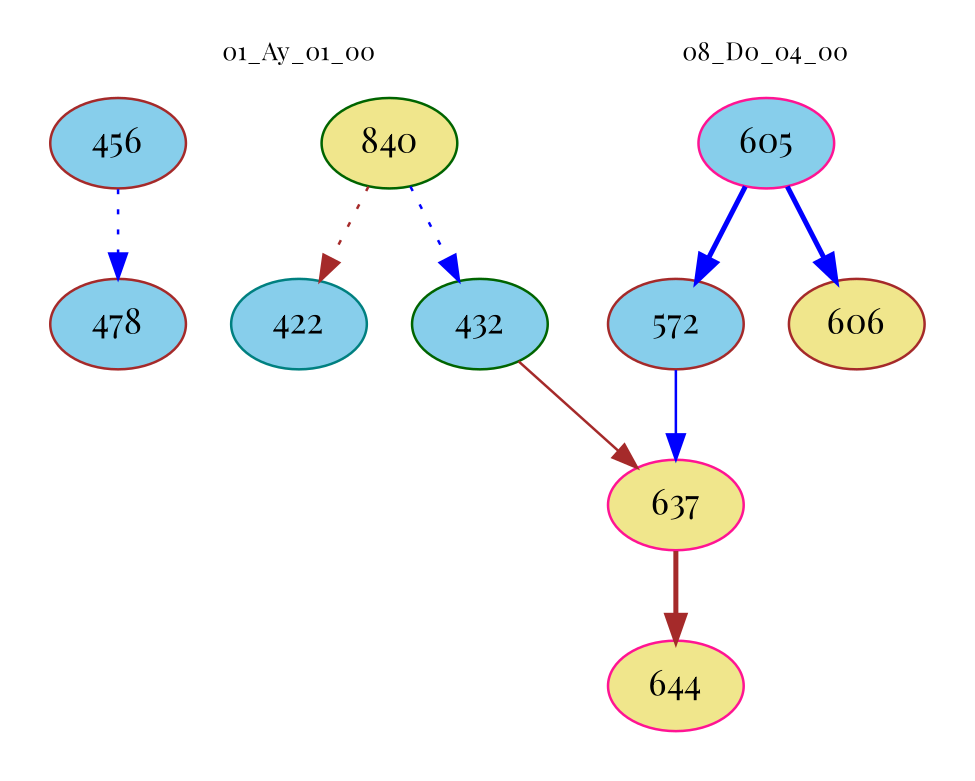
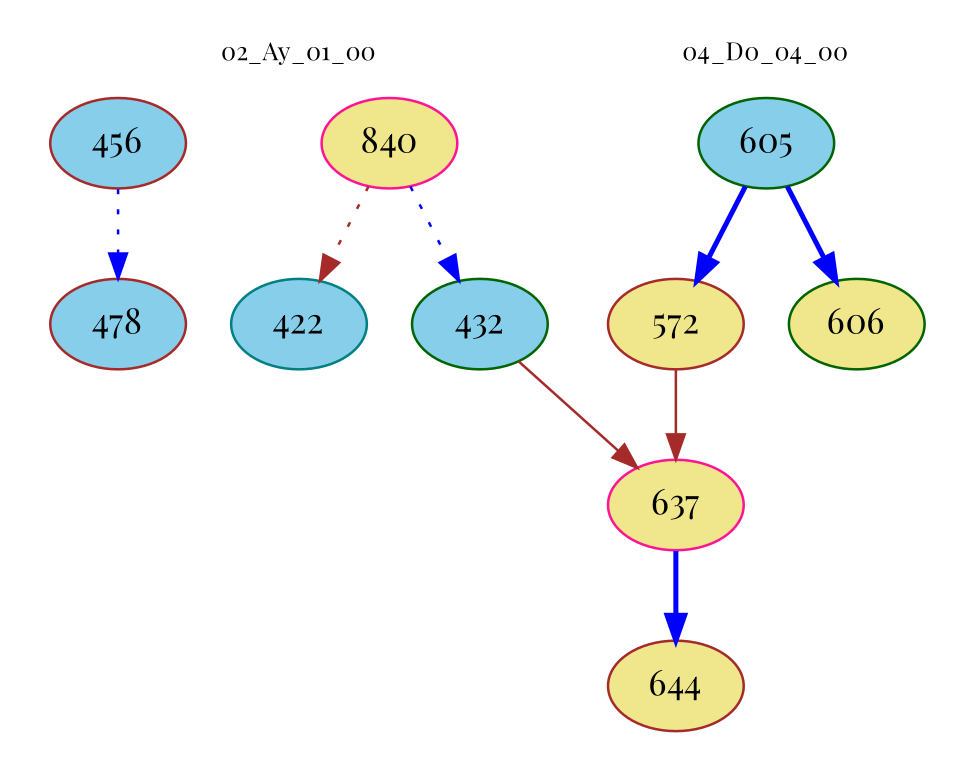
(299, 54) -> (299, 54)
(766, 54) -> (766, 54)
(389, 143) -> (389, 143)
(766, 143) -> (766, 143)
(676, 324) -> (676, 324)
(857, 324) -> (857, 324)
(676, 402) -> (676, 402)
(676, 583) -> (676, 583)
(676, 686) -> (676, 686)
